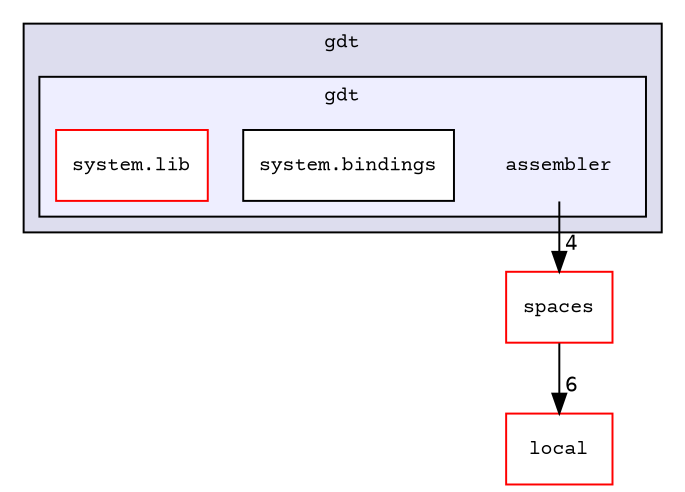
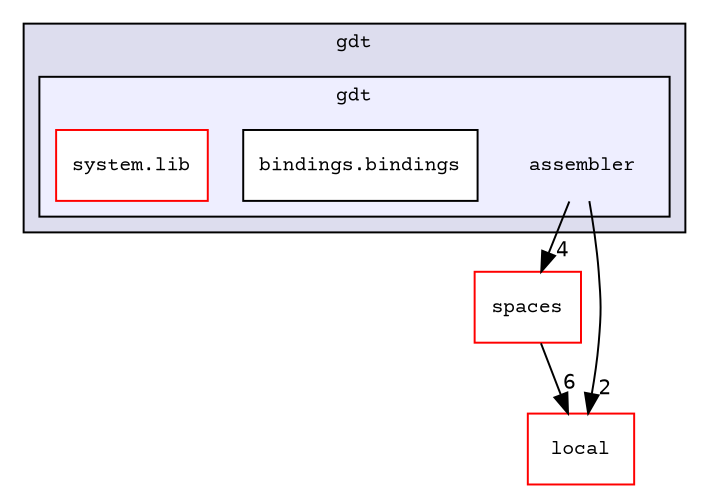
(349, 165) -> (360, 165)
none -> (600, 297)
